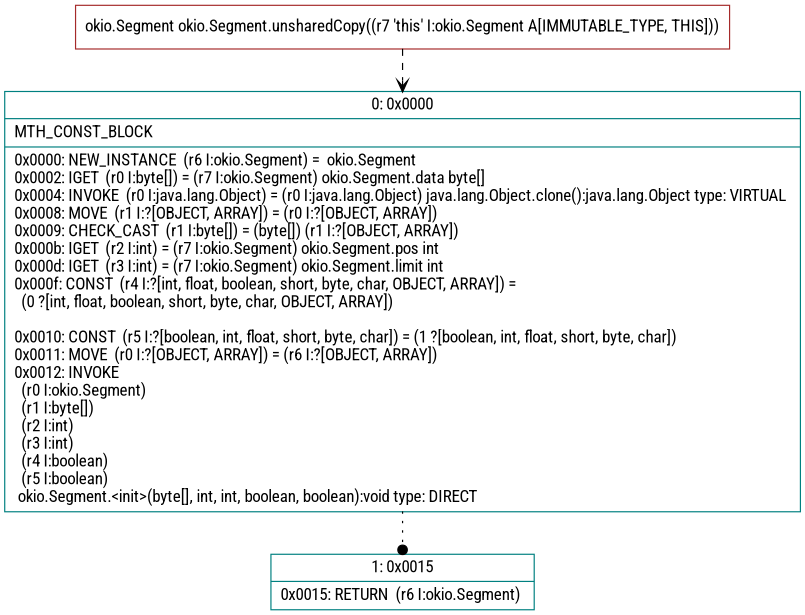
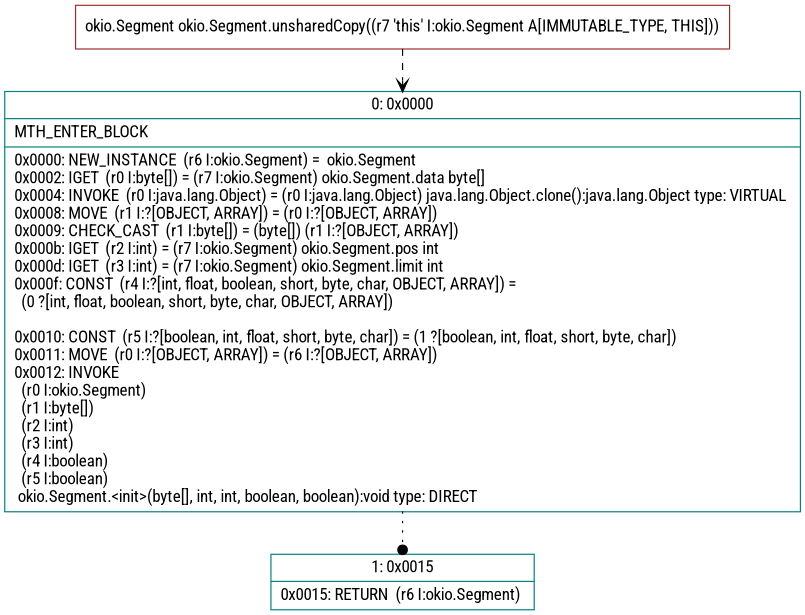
(84, 132) -> (81, 132)
